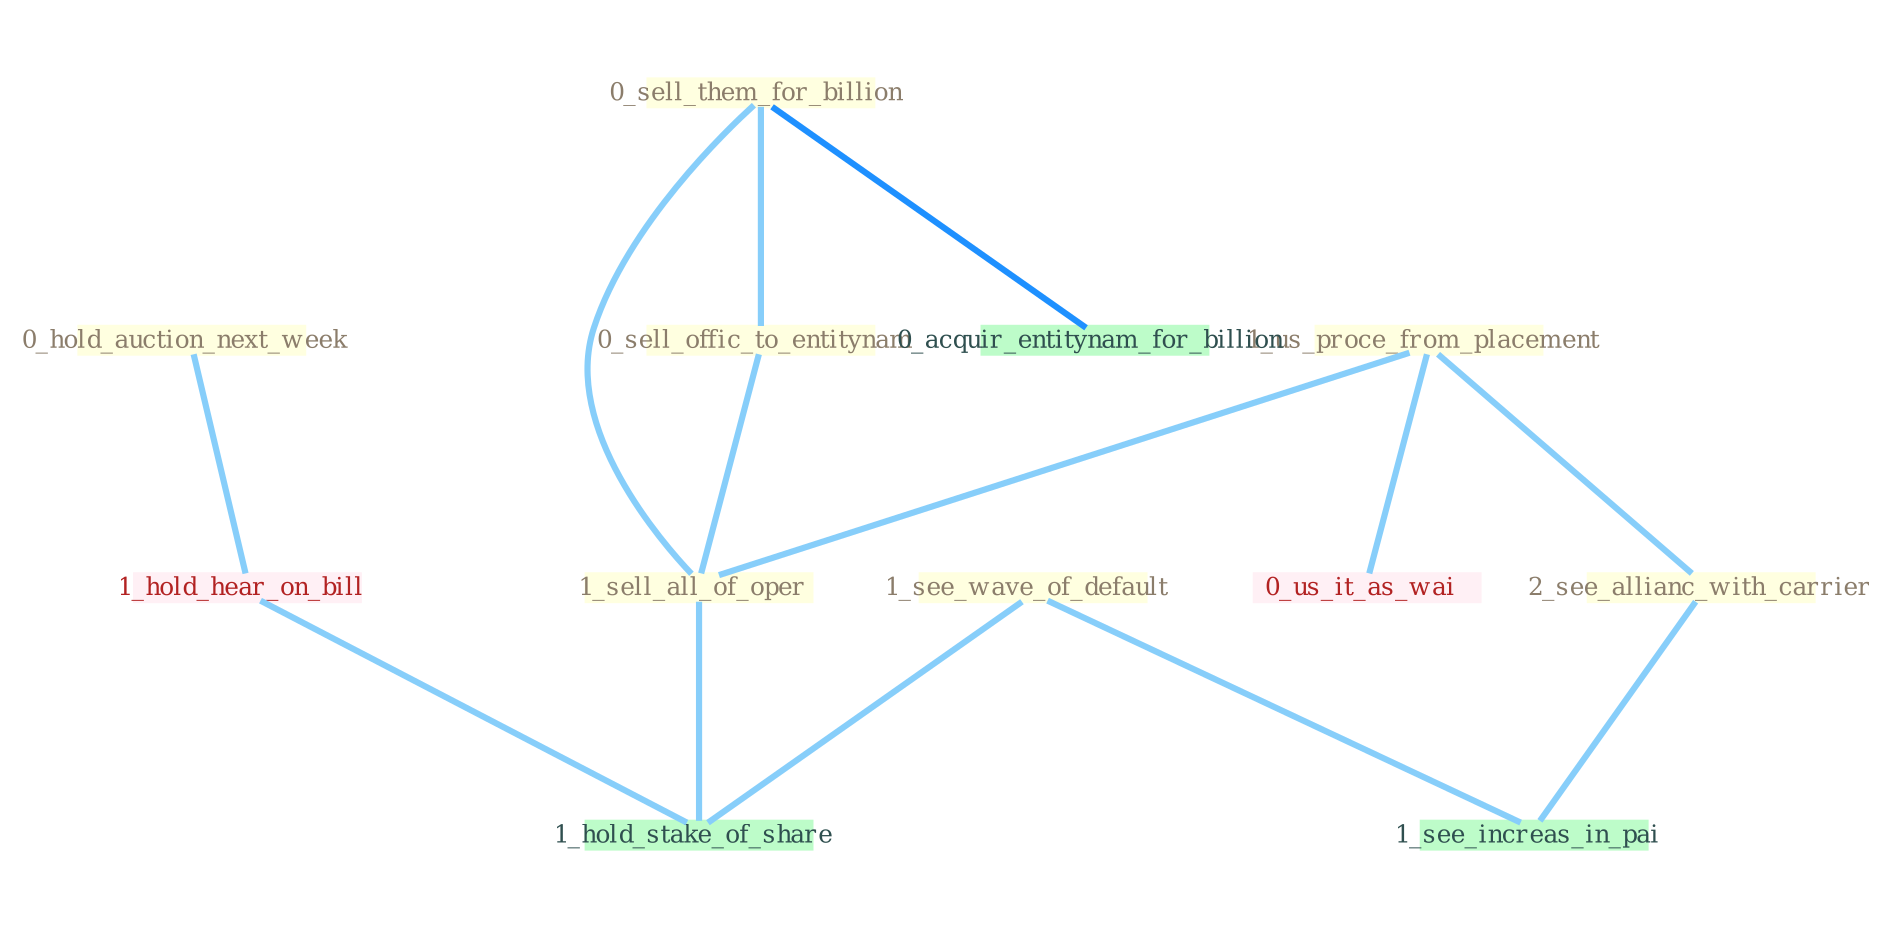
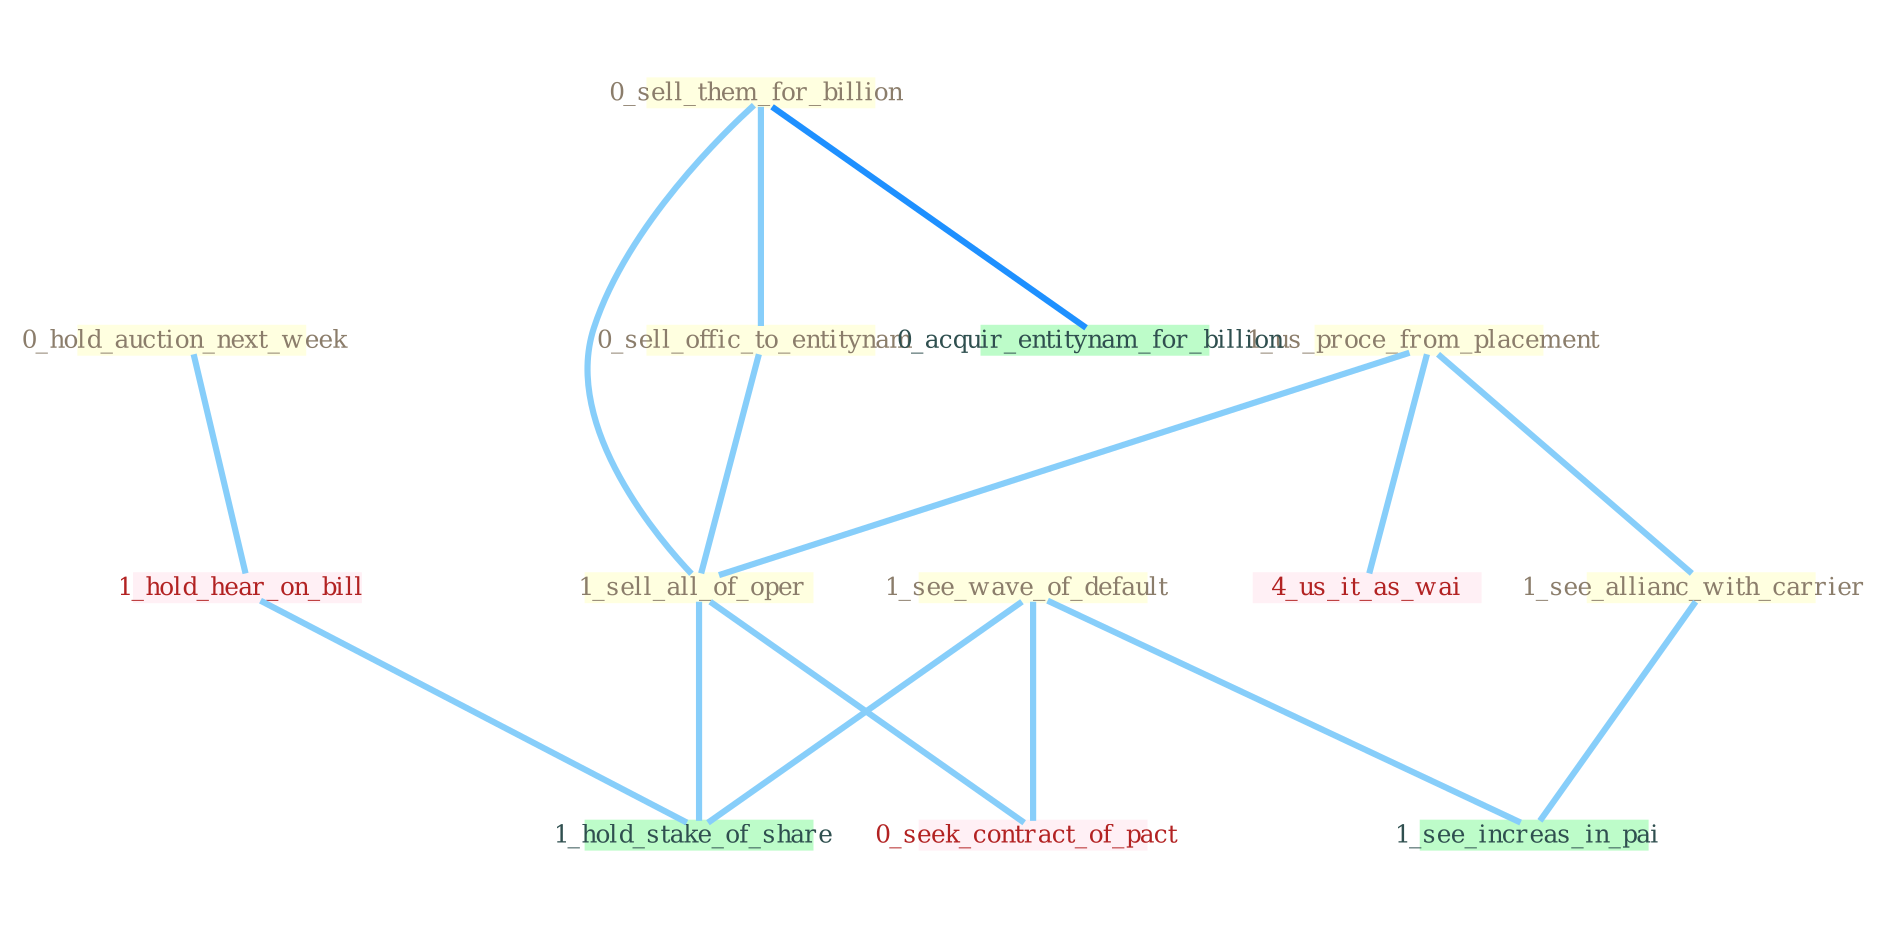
(1367, 588) -> (1367, 588)
(1701, 588) -> (1701, 588)
none -> (1033, 835)
